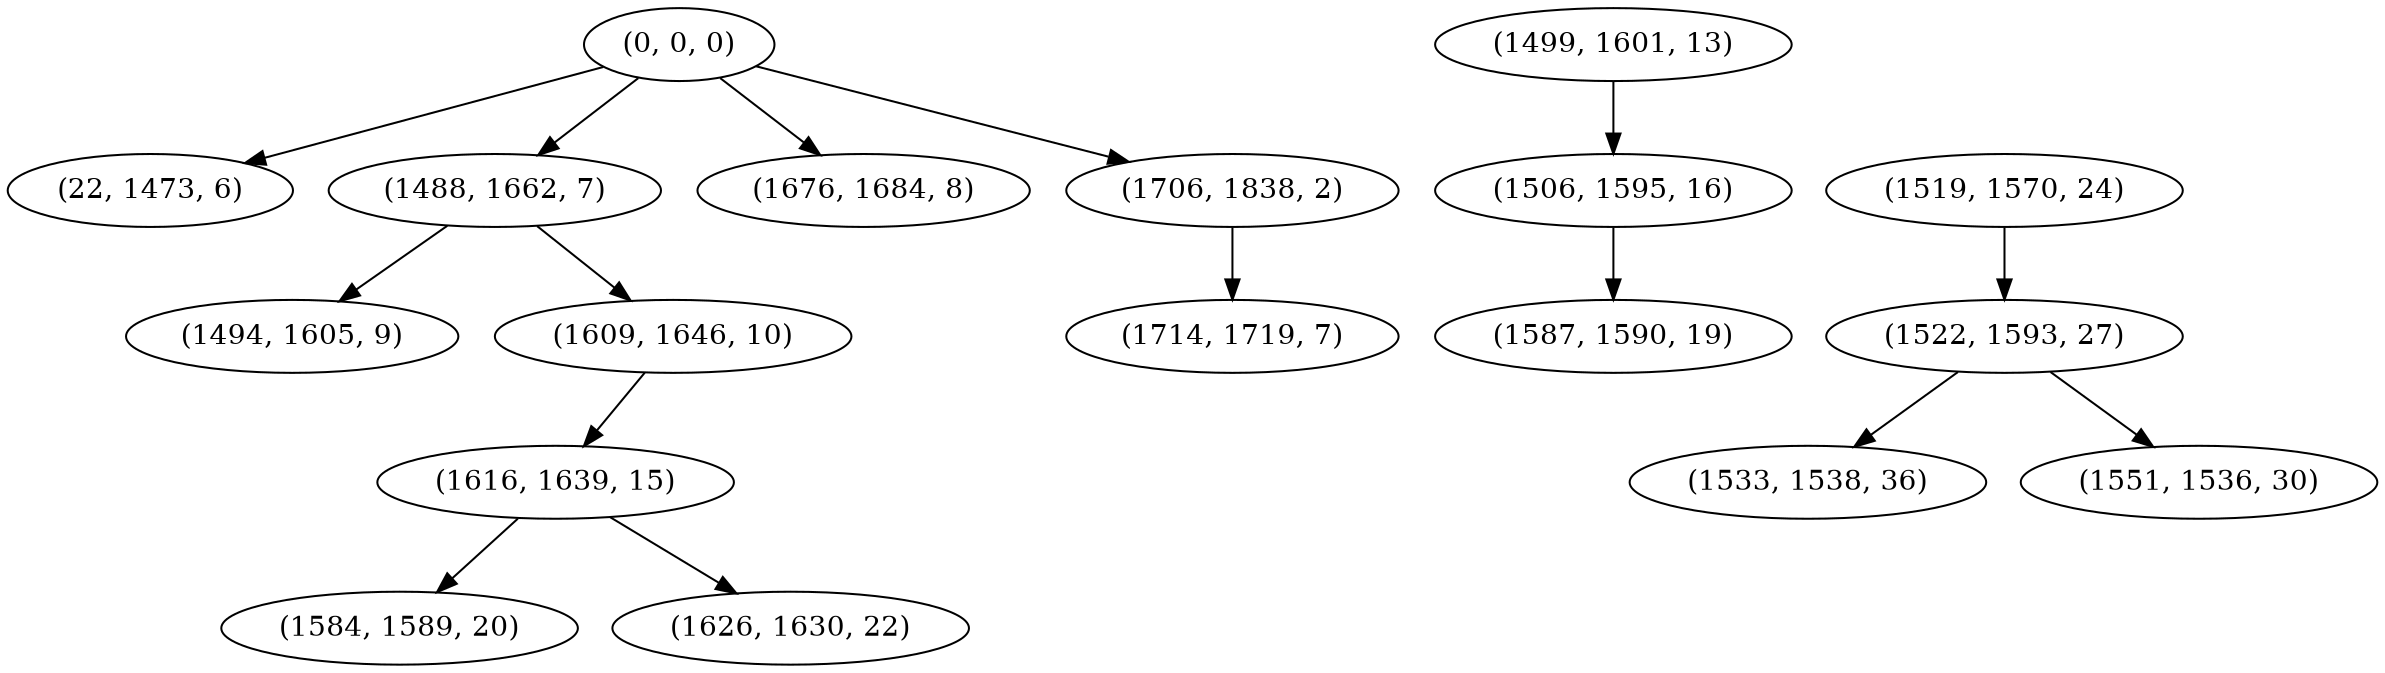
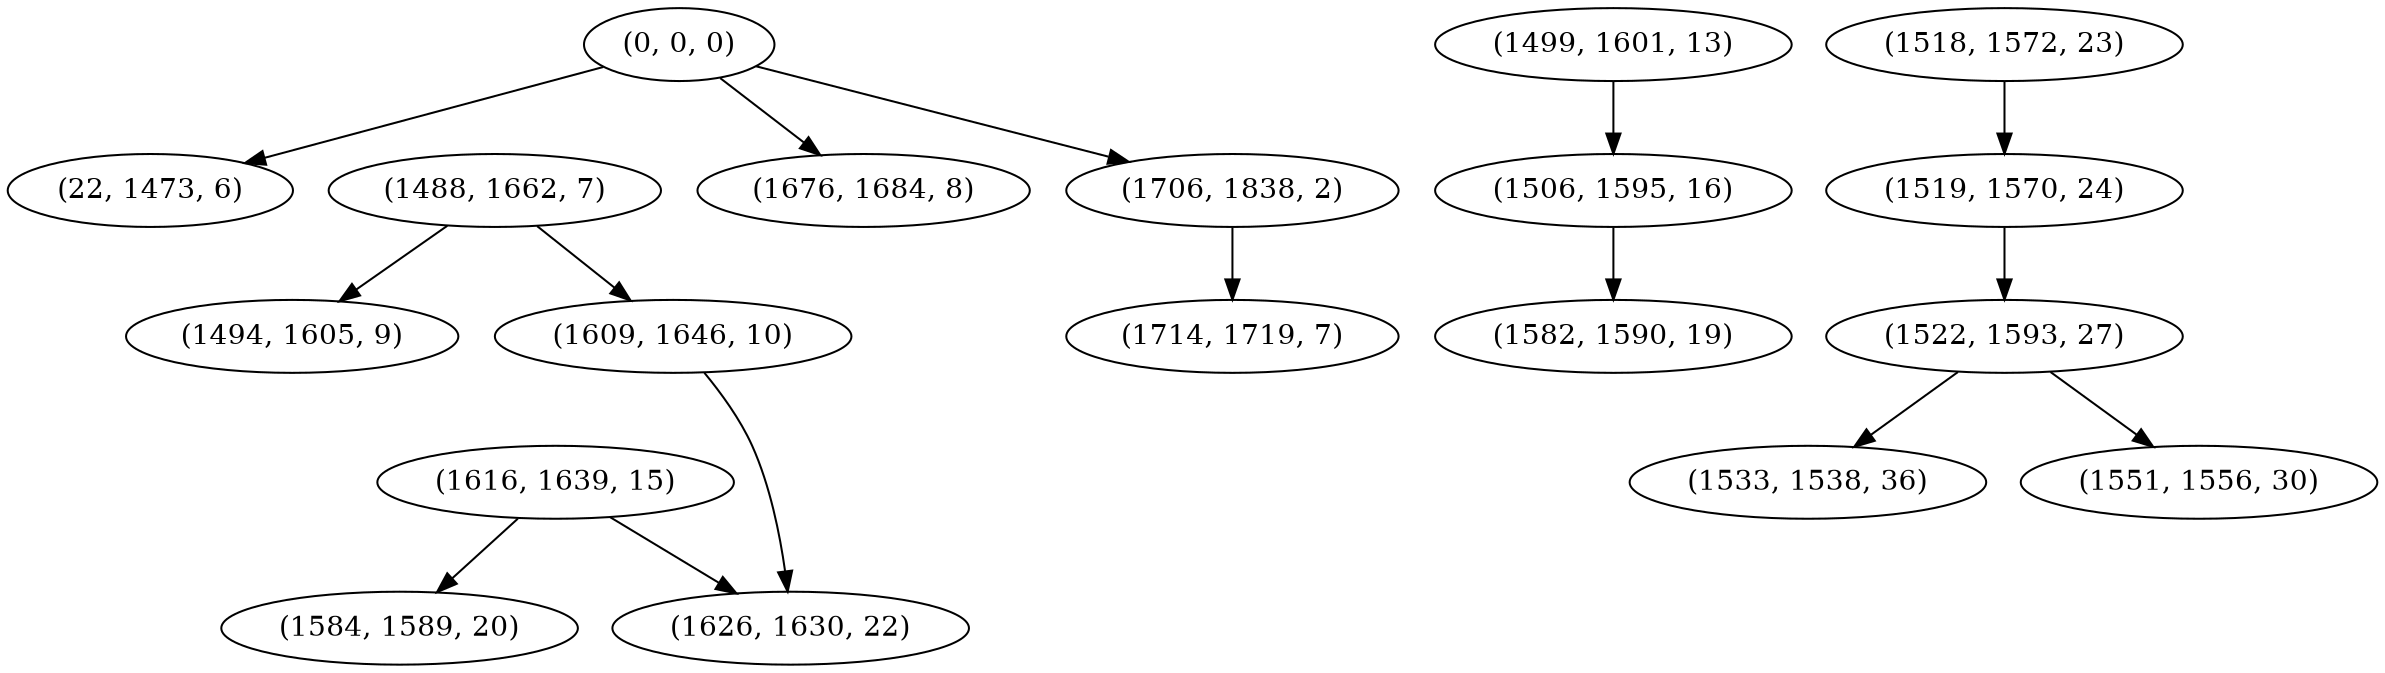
none -> (2004, 45)
(596, 110) -> none
(1613, 336) -> (1613, 336)
(621, 401) -> (760, 465)
(2199, 482) -> (2199, 482)
